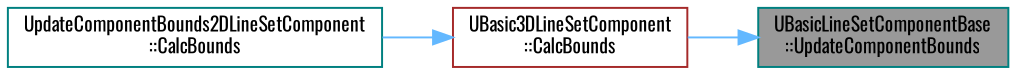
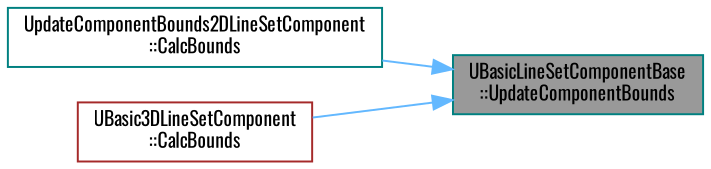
(408, 37) -> (407, 64)
